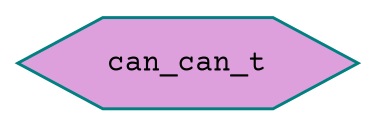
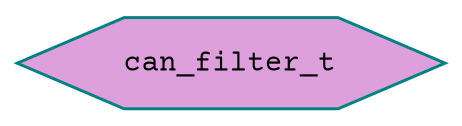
(188, 63) -> (231, 63)
